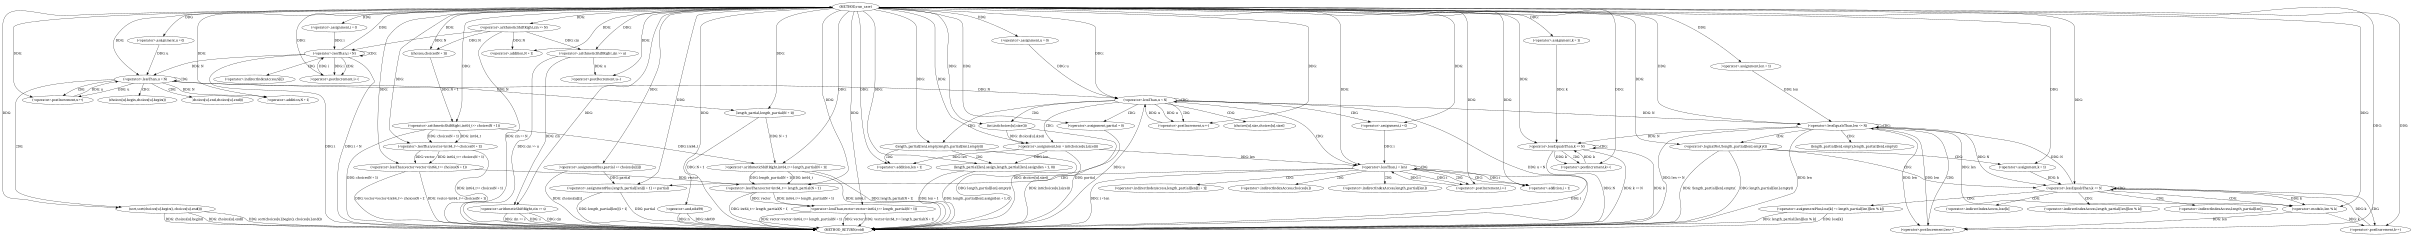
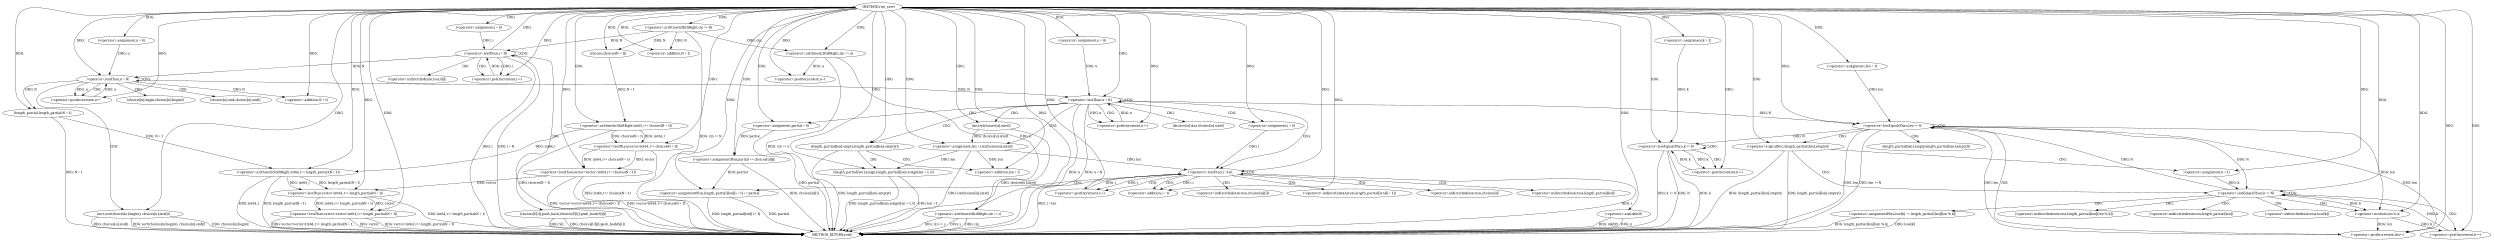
(553, 136) -> (1026, 136)
none -> (739, 136)
none -> (1232, 193)
none -> (563, 214)
